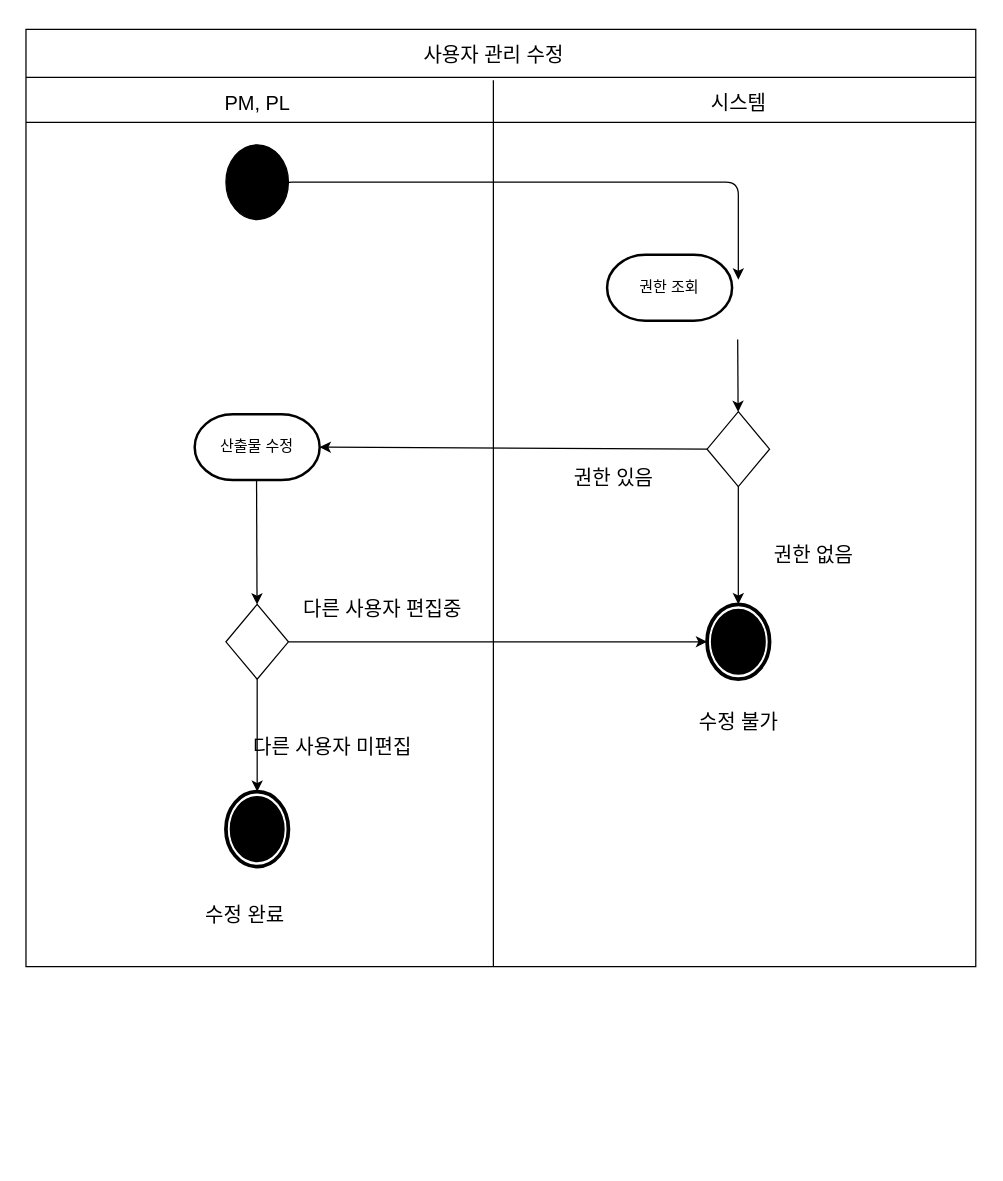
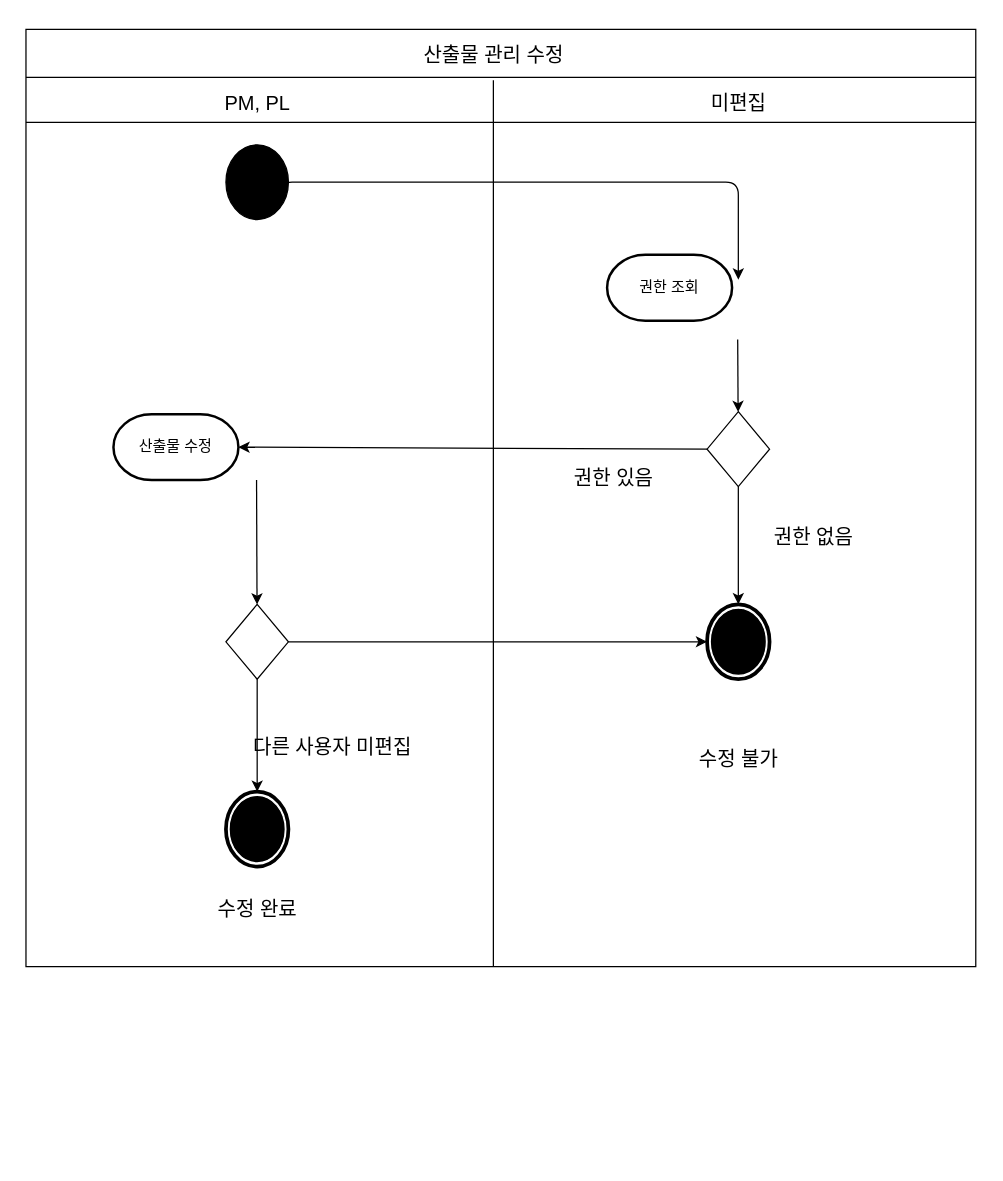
(494, 56) -> (494, 56)
(739, 103) -> (739, 103)
(257, 447) -> (176, 447)
(813, 556) -> (813, 537)
(382, 609) -> none
(738, 722) -> (738, 759)
(244, 916) -> (257, 909)
